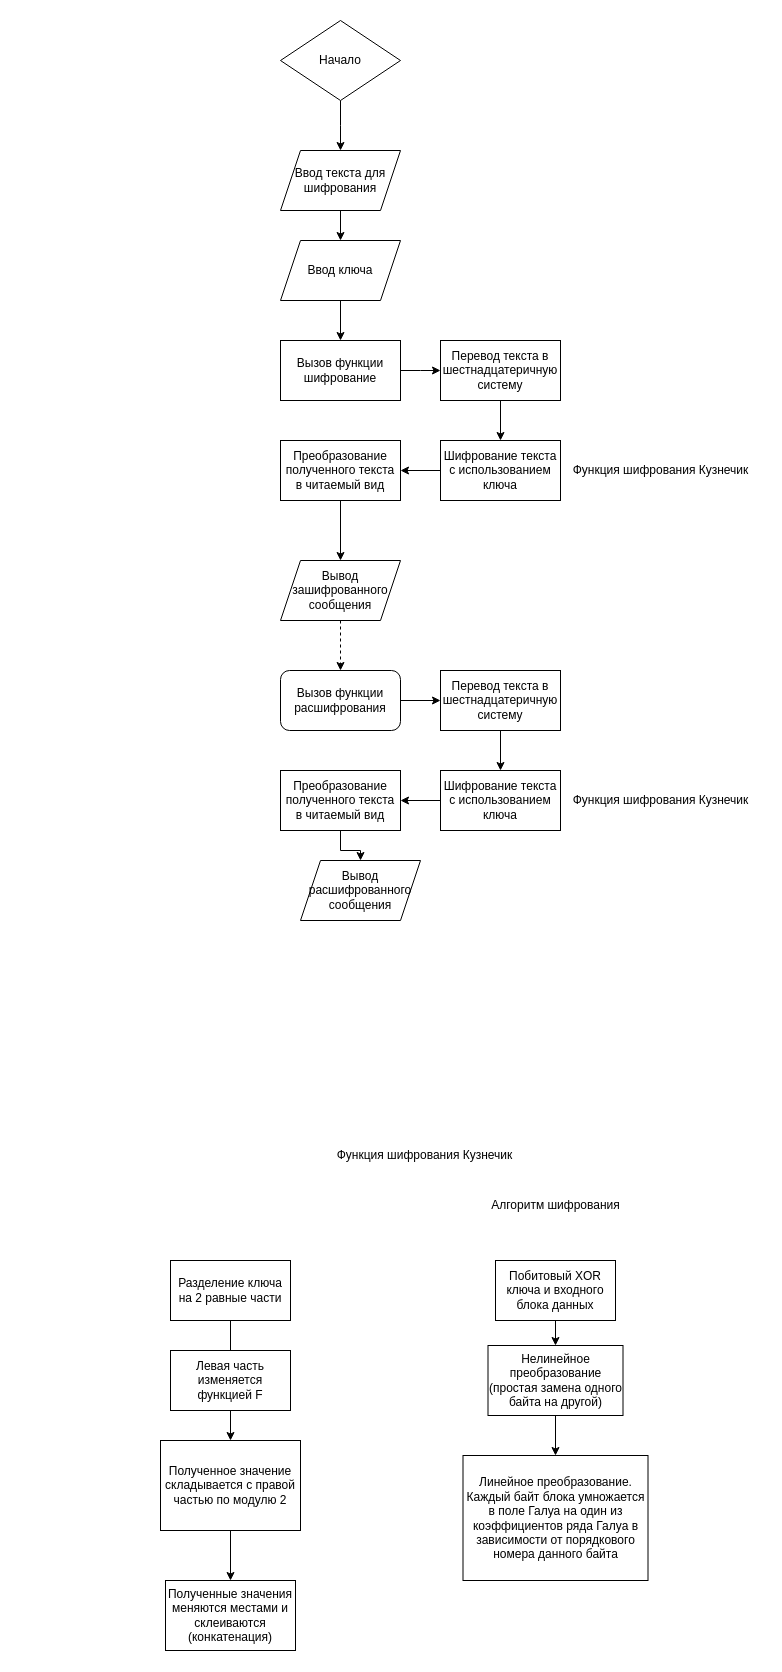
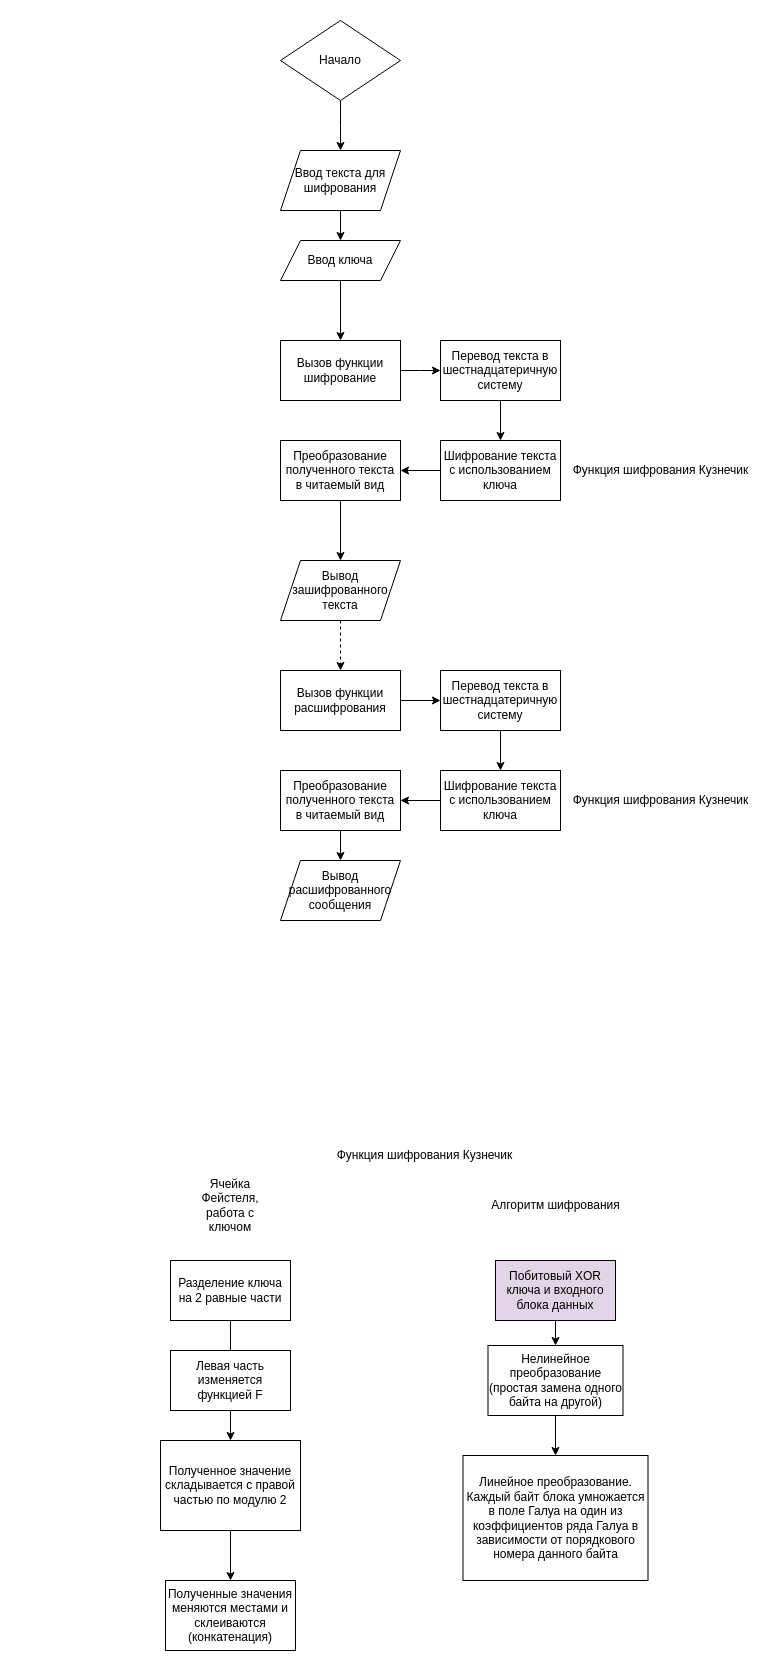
(341, 271) -> (341, 261)
(341, 591) -> (341, 591)
(341, 701) -> (341, 701)
(361, 891) -> (341, 891)
none -> (231, 1206)
(556, 1291) -> (556, 1291)
